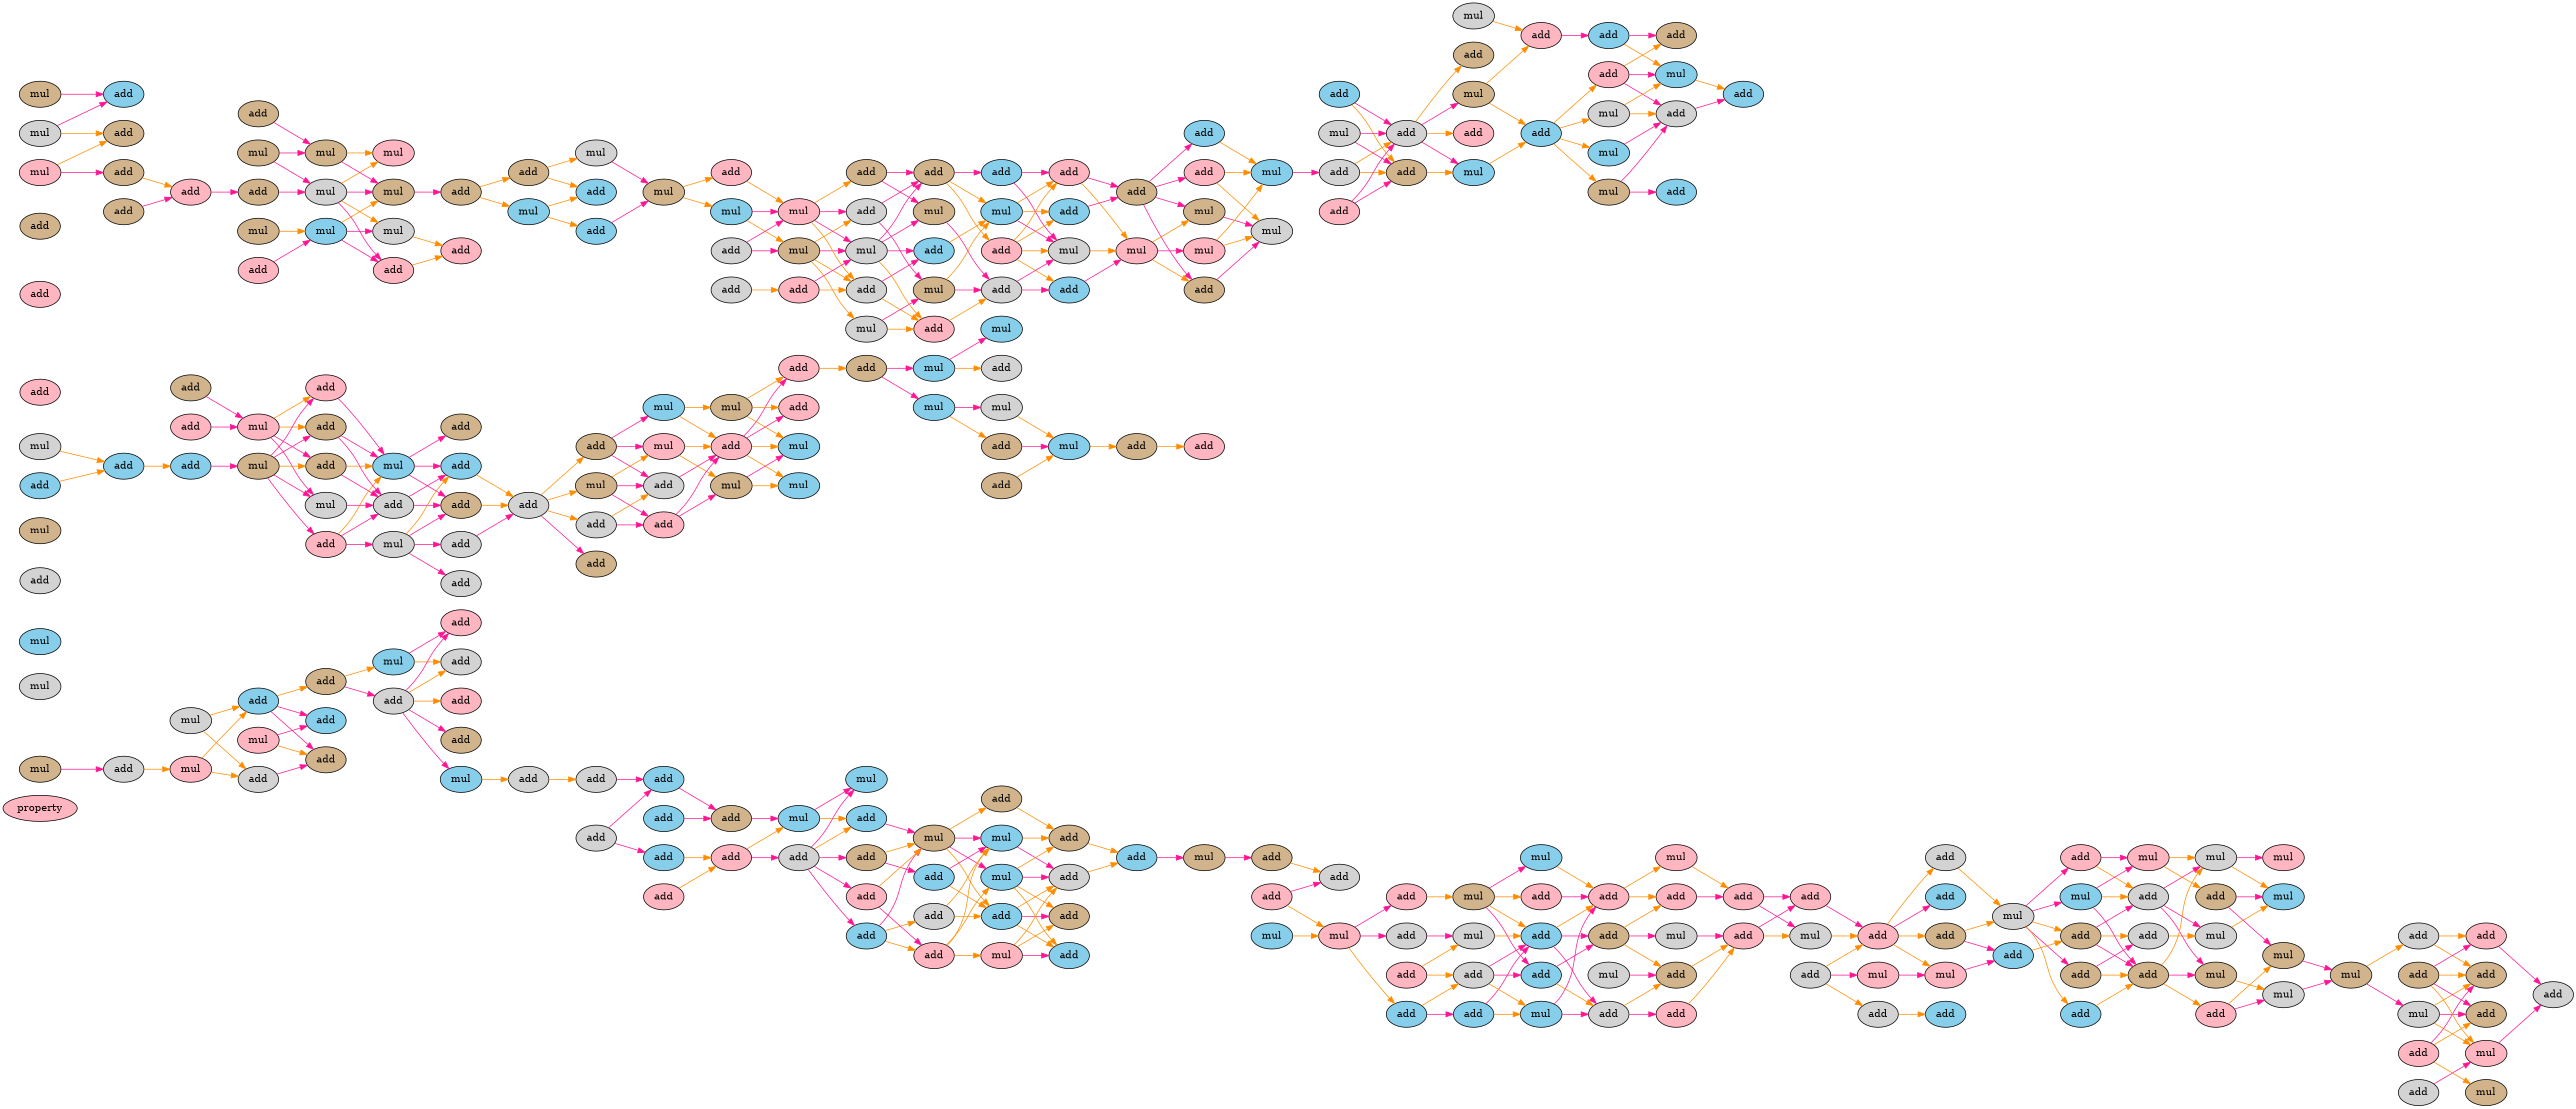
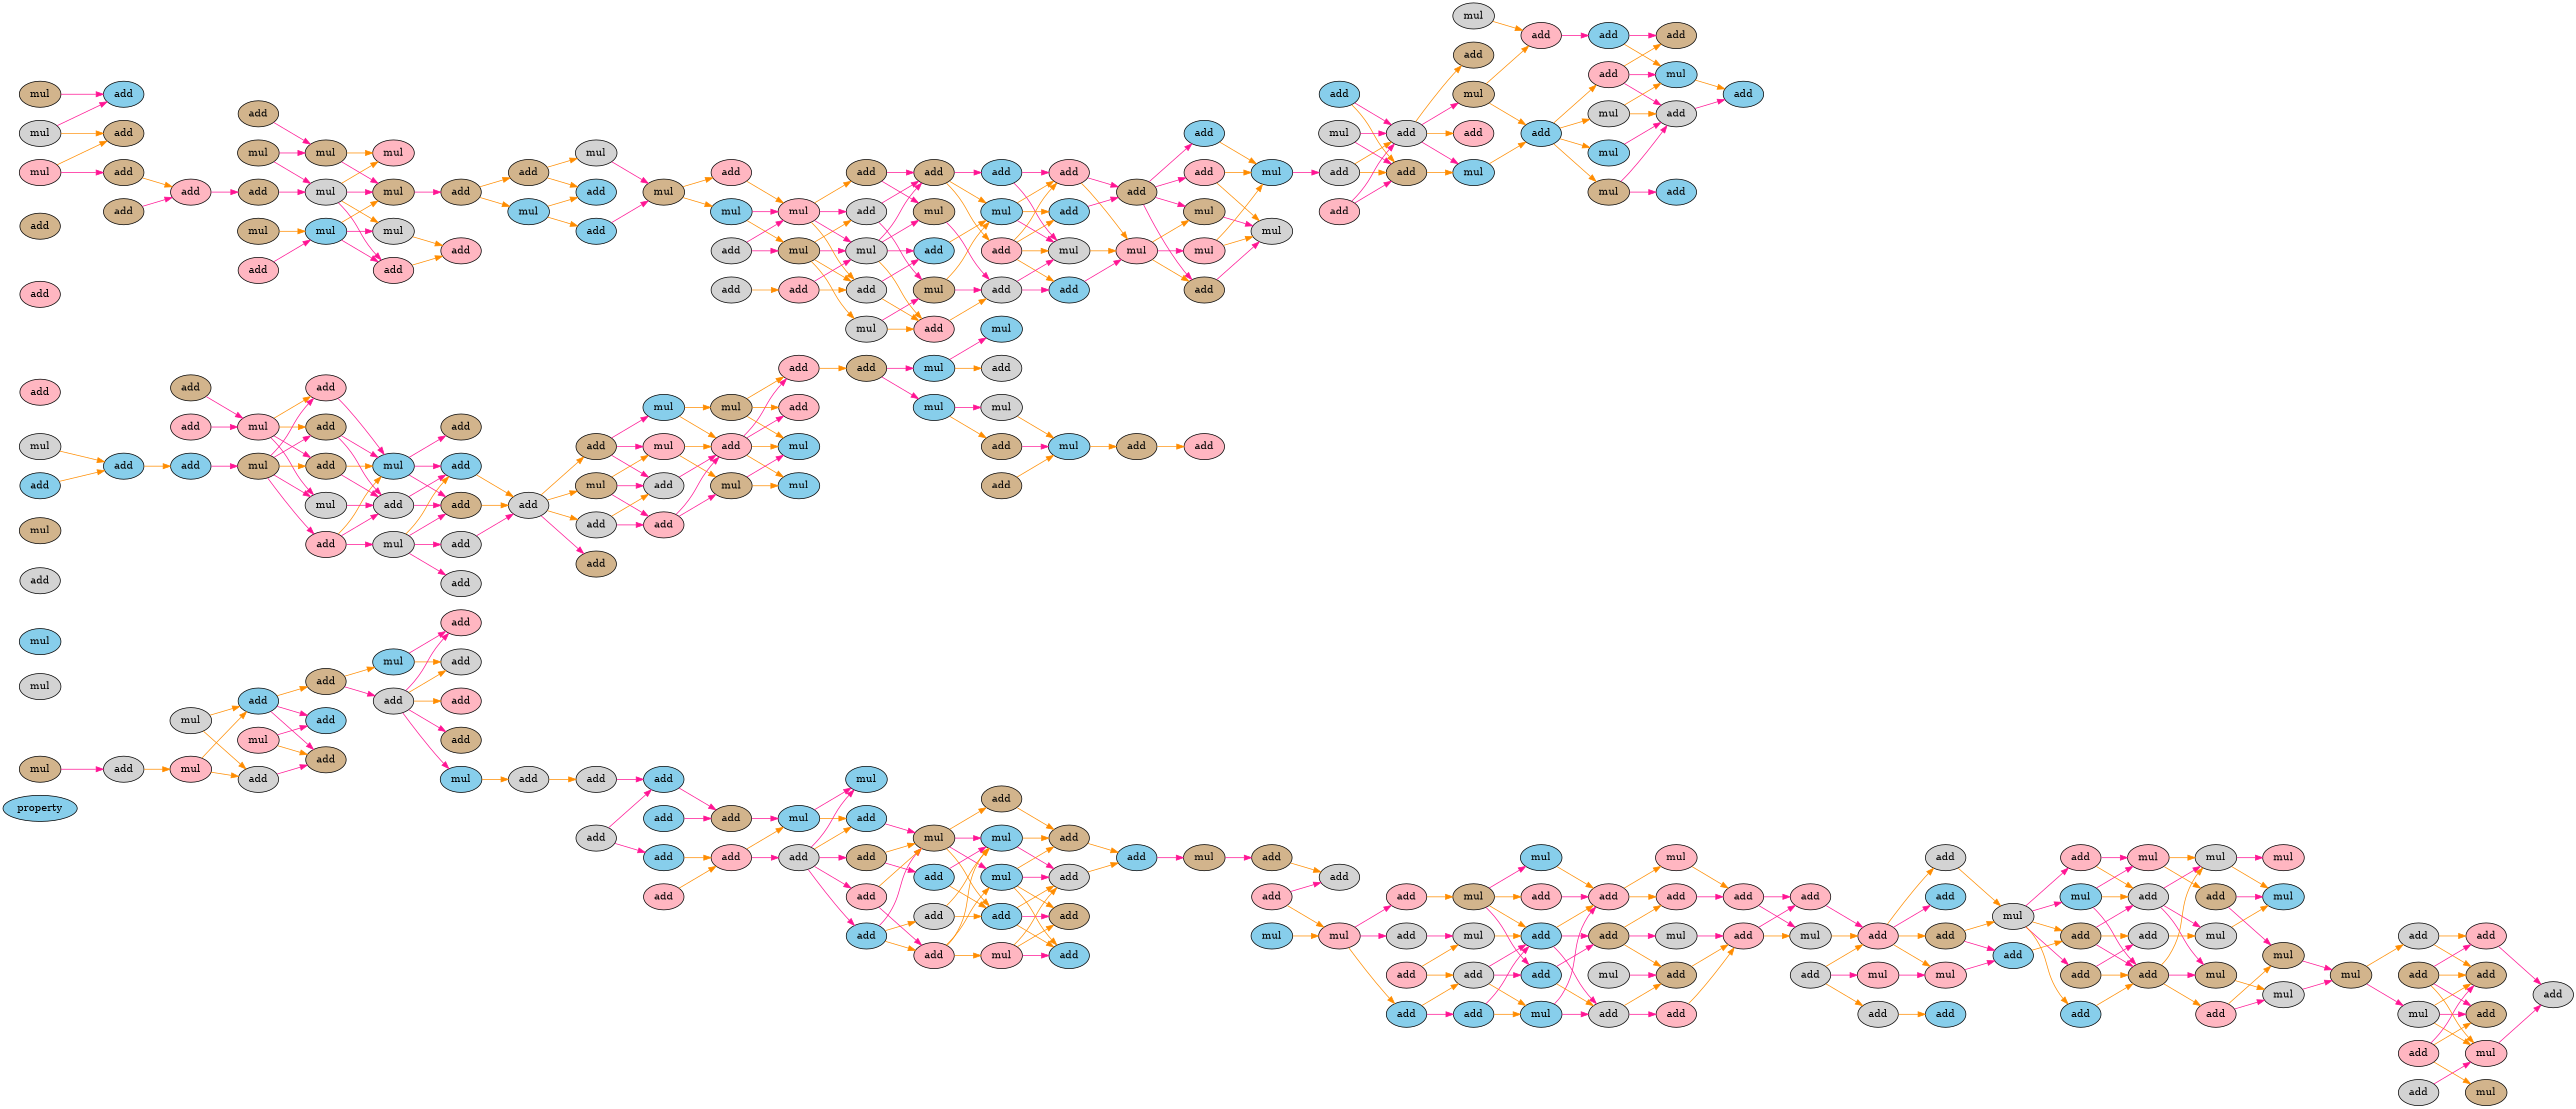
(40, 808) -> (40, 808)
